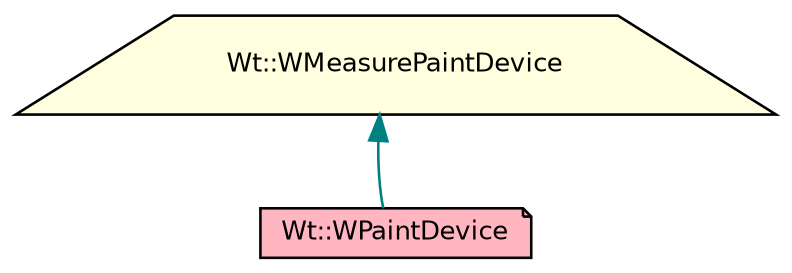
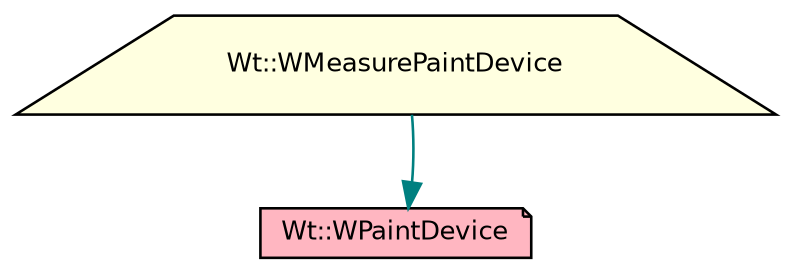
(379, 175) -> (413, 149)
